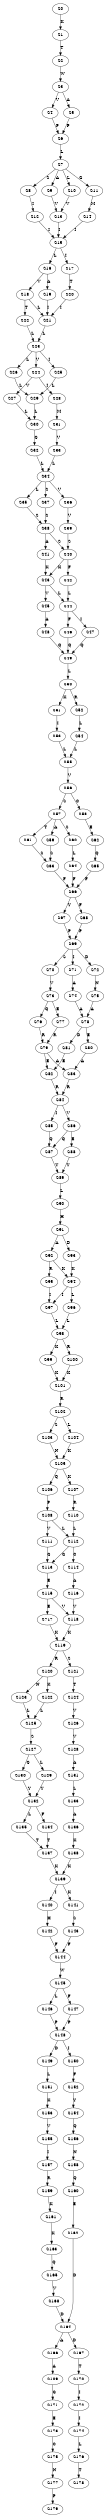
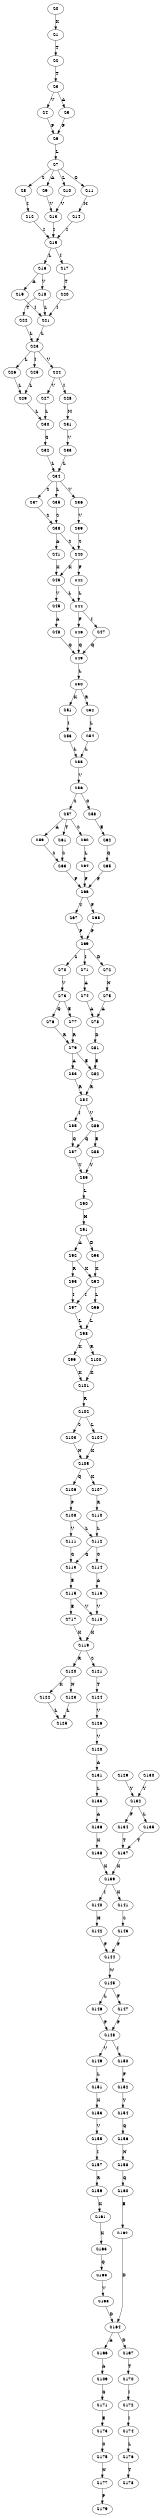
(63, 74) -> (57, 74)
(89, 1048) -> none
(31, 1750) -> none
(57, 2048) -> (106, 2048)
